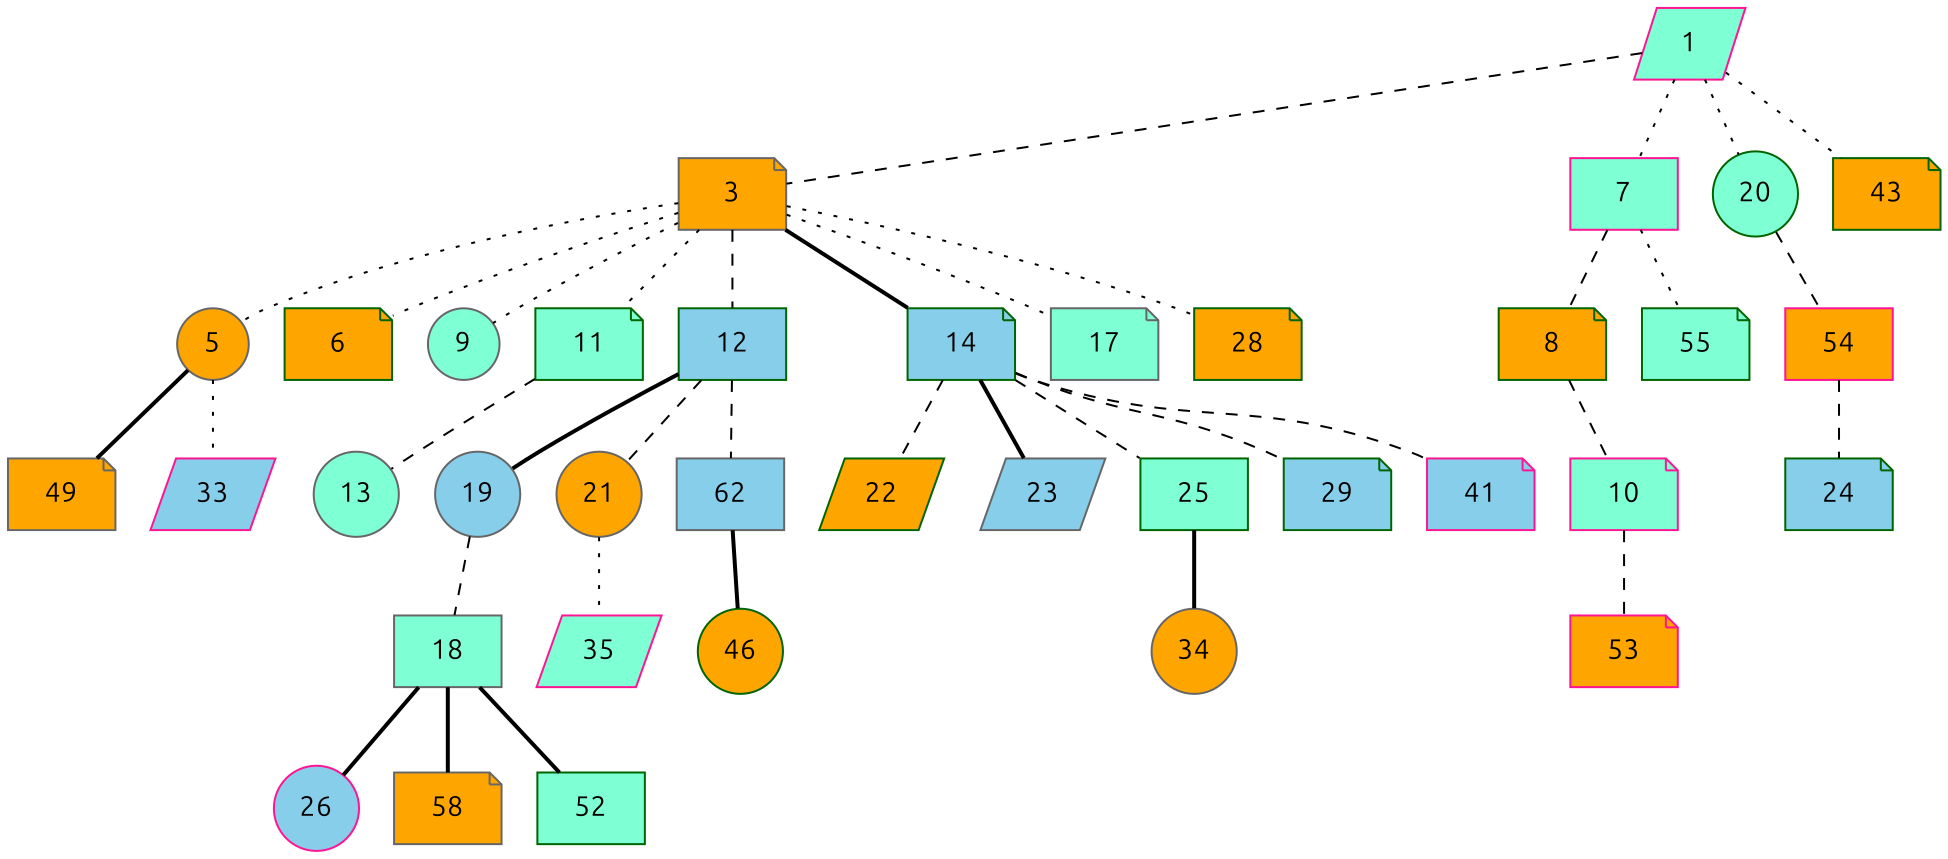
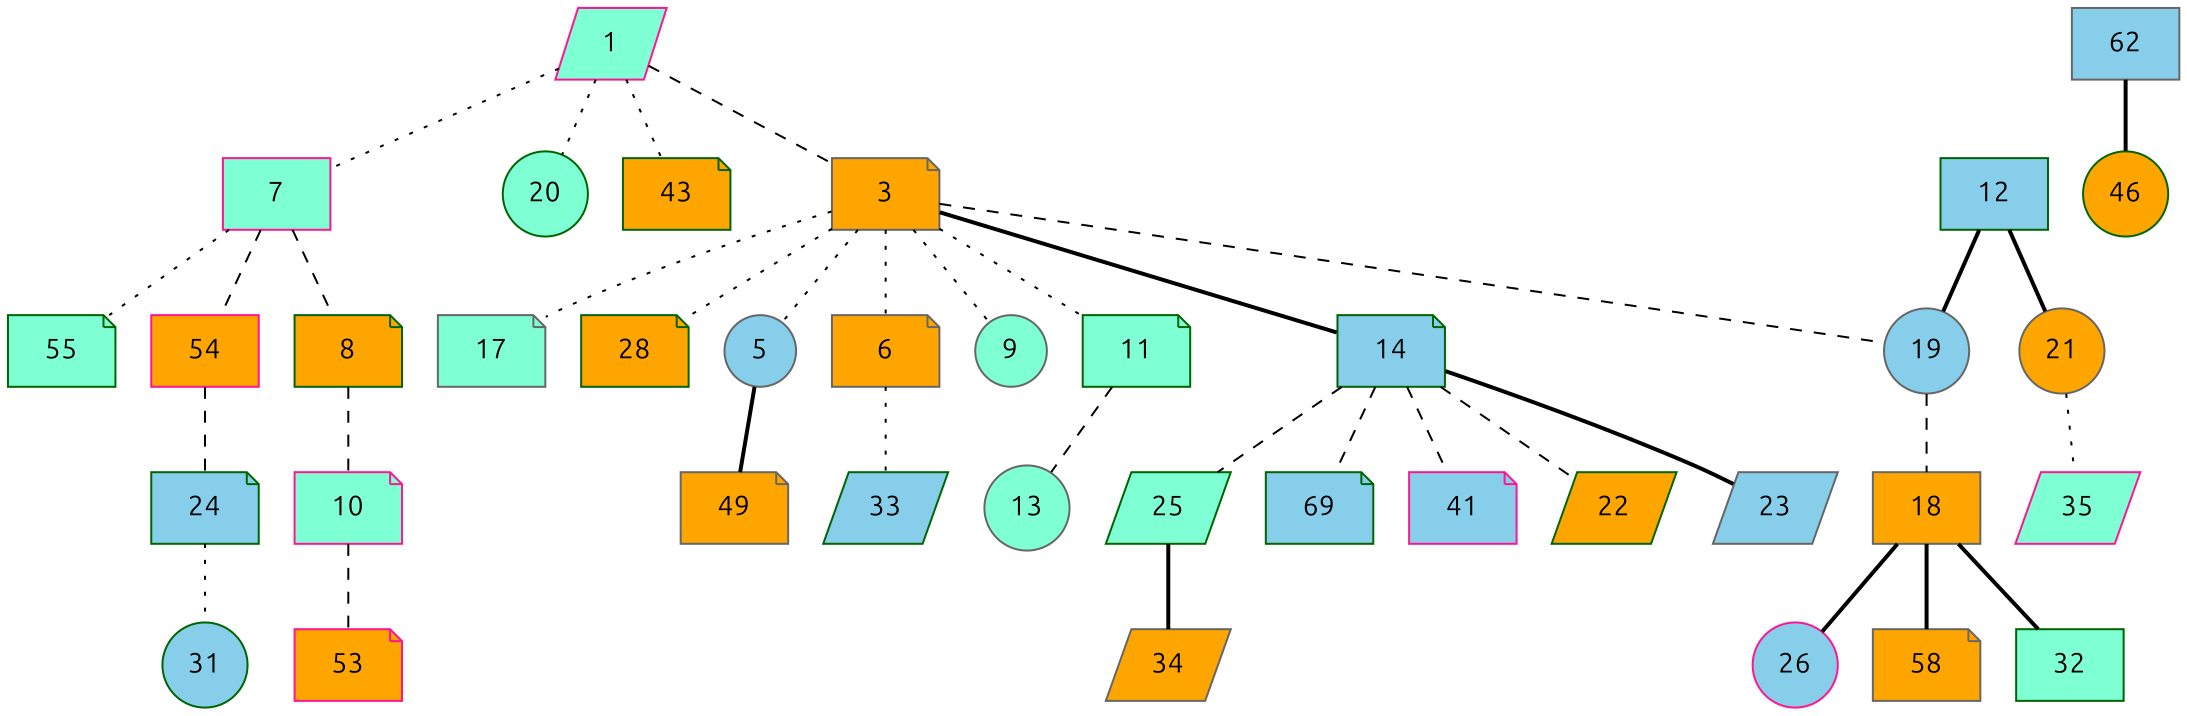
(732, 269) -> (1412, 273)
(1798, 270) -> (241, 272)
(213, 344) -> (760, 351)
(338, 344) -> (886, 351)
(213, 419) -> (886, 430)
(731, 419) -> none
(664, 421) -> (2027, 271)
(213, 494) -> (886, 508)
(1194, 494) -> (1168, 508)
(1337, 494) -> (1320, 508)
(448, 651) -> (1927, 508)
(1194, 651) -> (1168, 665)
none -> (205, 665)
(591, 808) -> (2070, 665)
